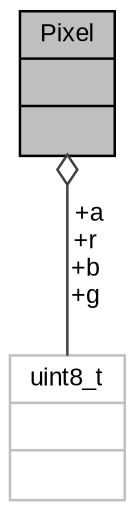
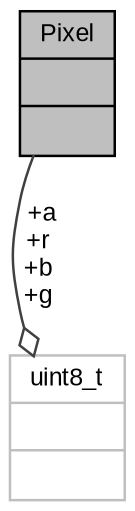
(67, 270) -> (14, 241)
